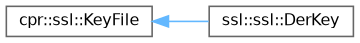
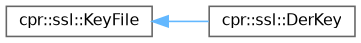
(281, 21) -> (282, 21)
